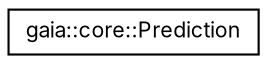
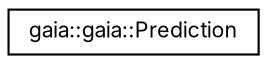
(134, 32) -> (134, 32)
